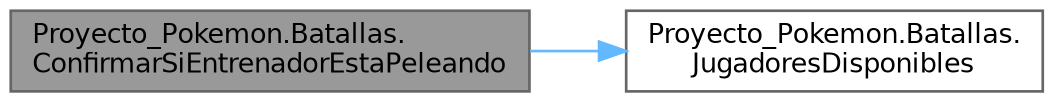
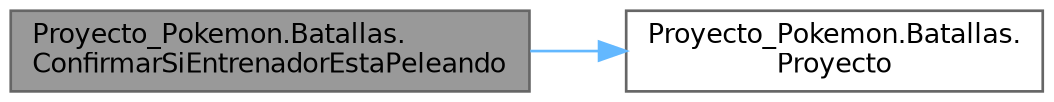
(834, 51) -> (834, 51)
